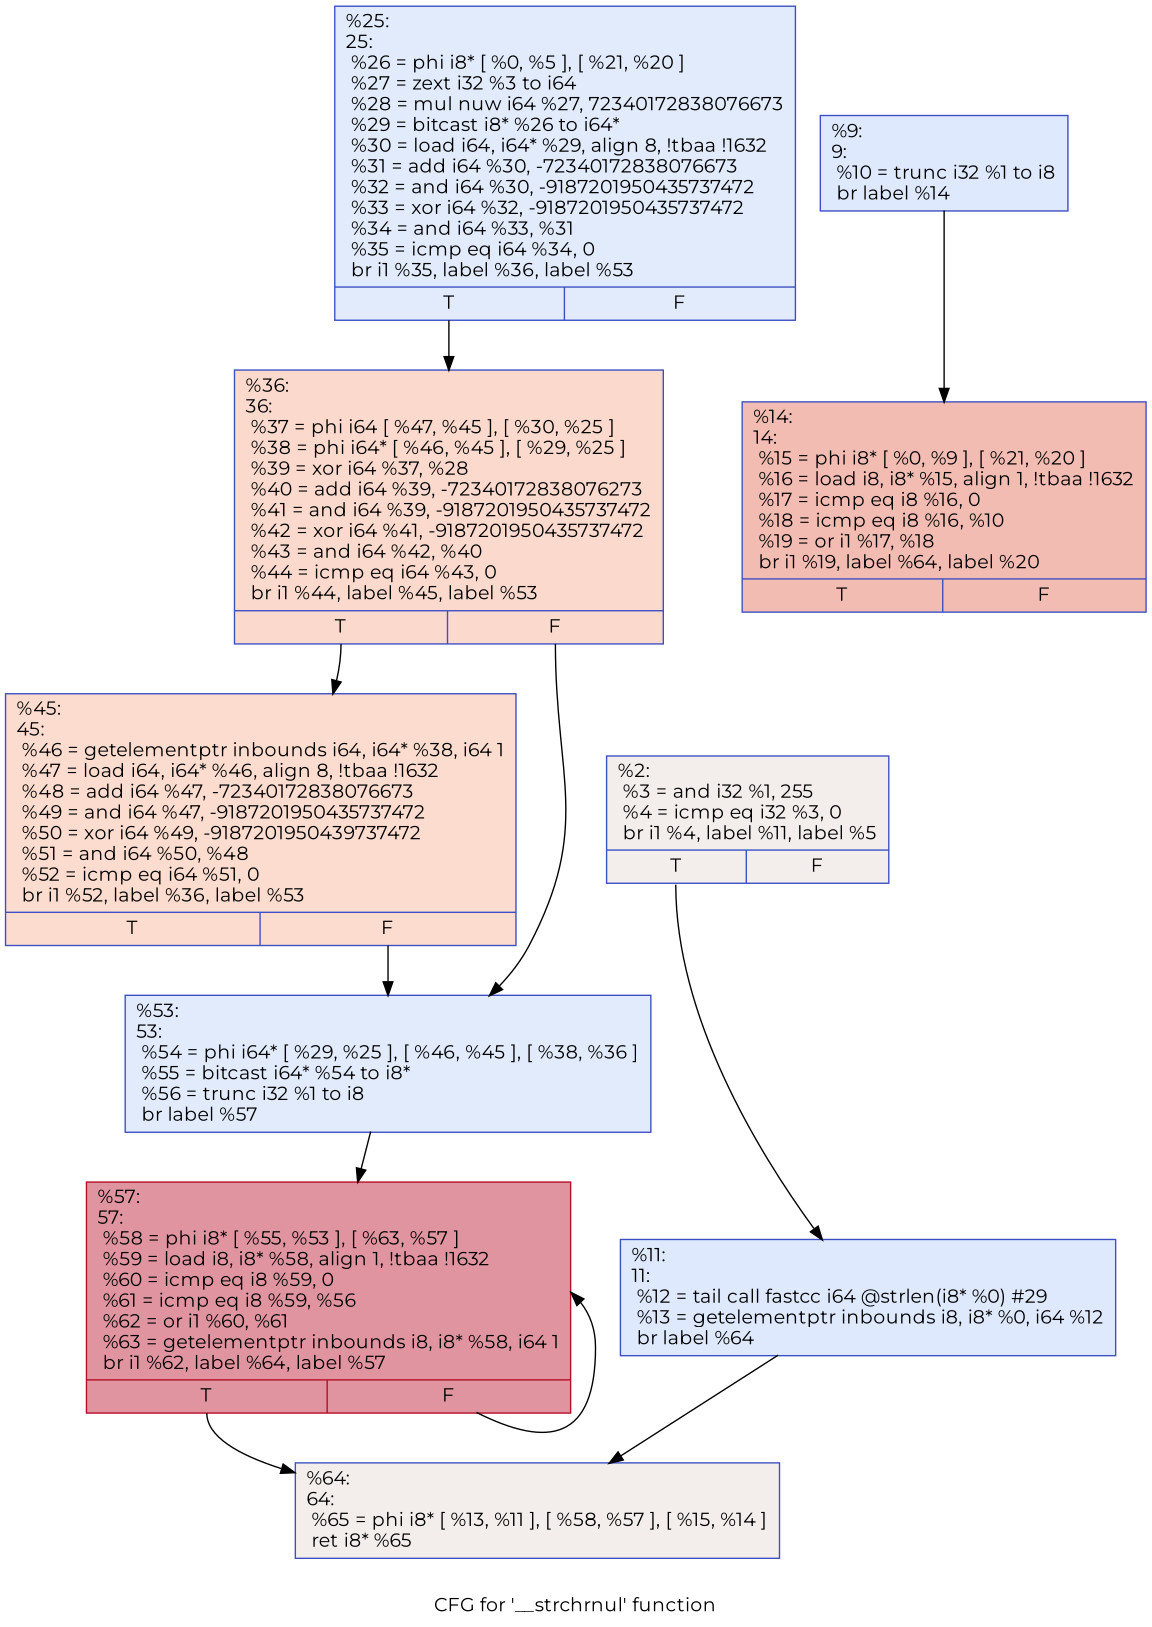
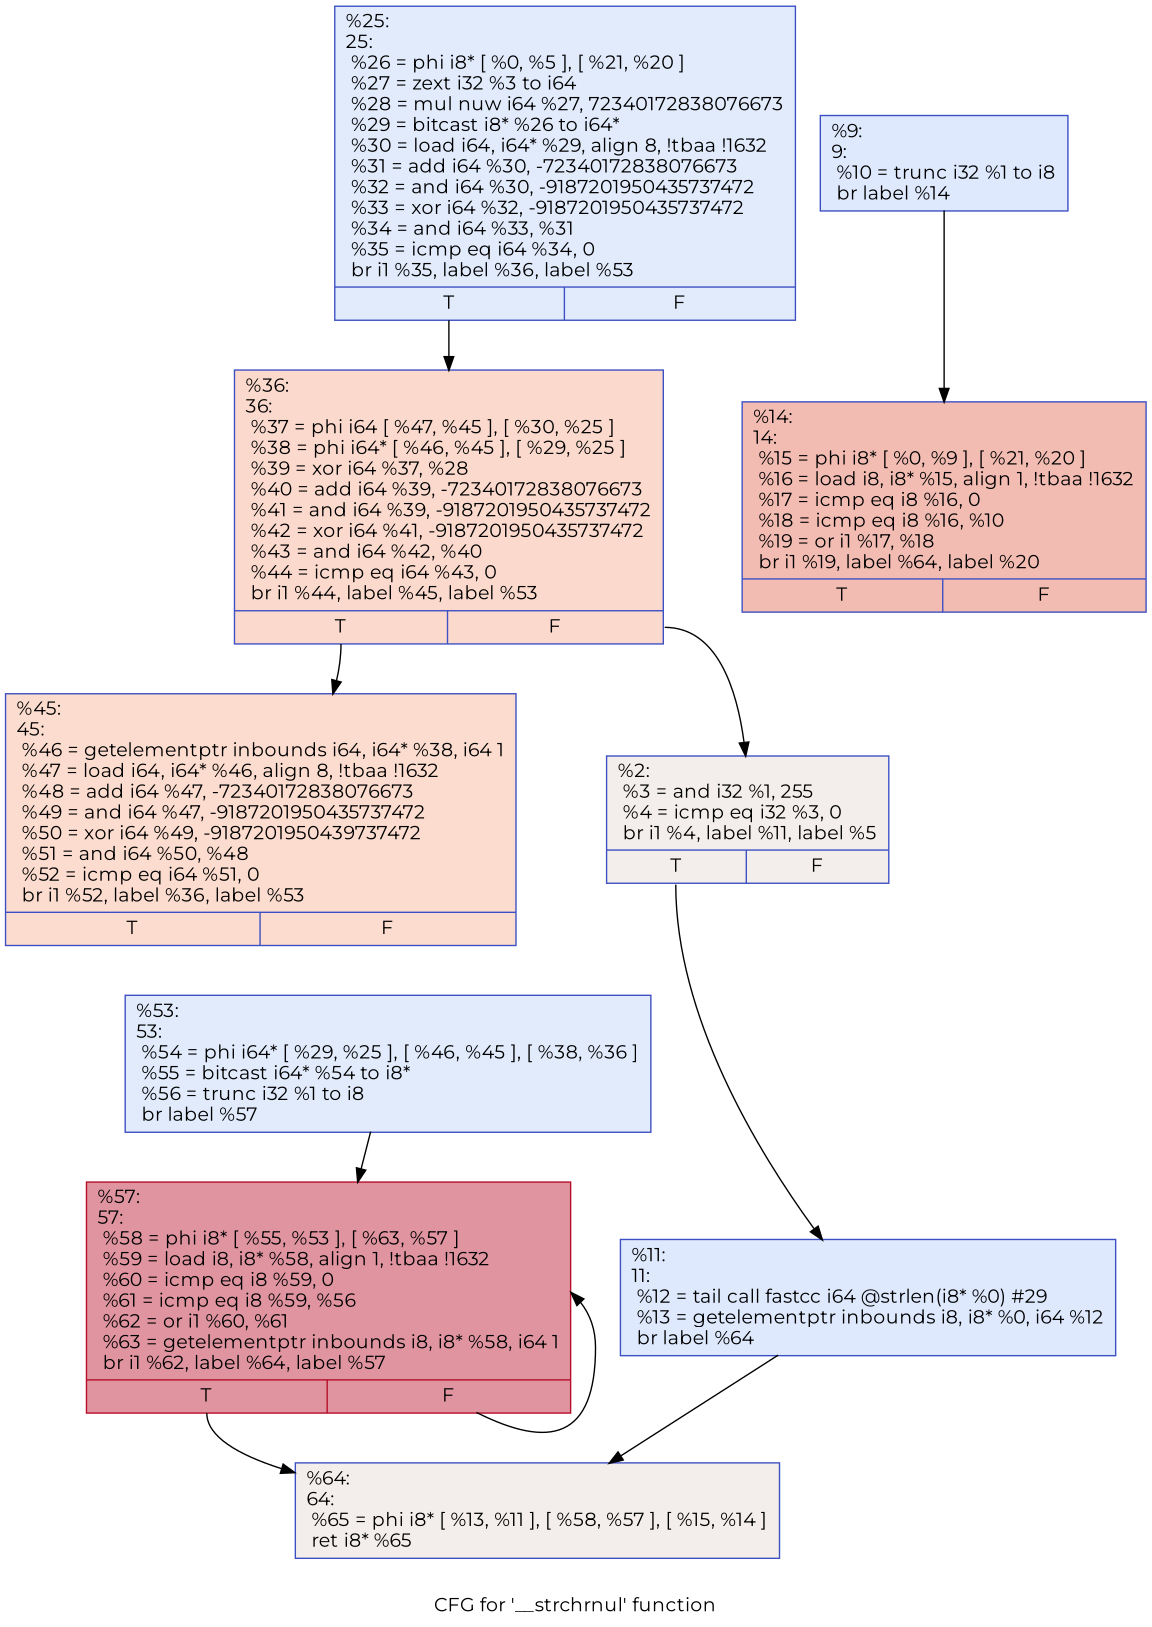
(445, 490) -> (445, 490)
(565, 823) -> (723, 669)
(388, 964) -> none
